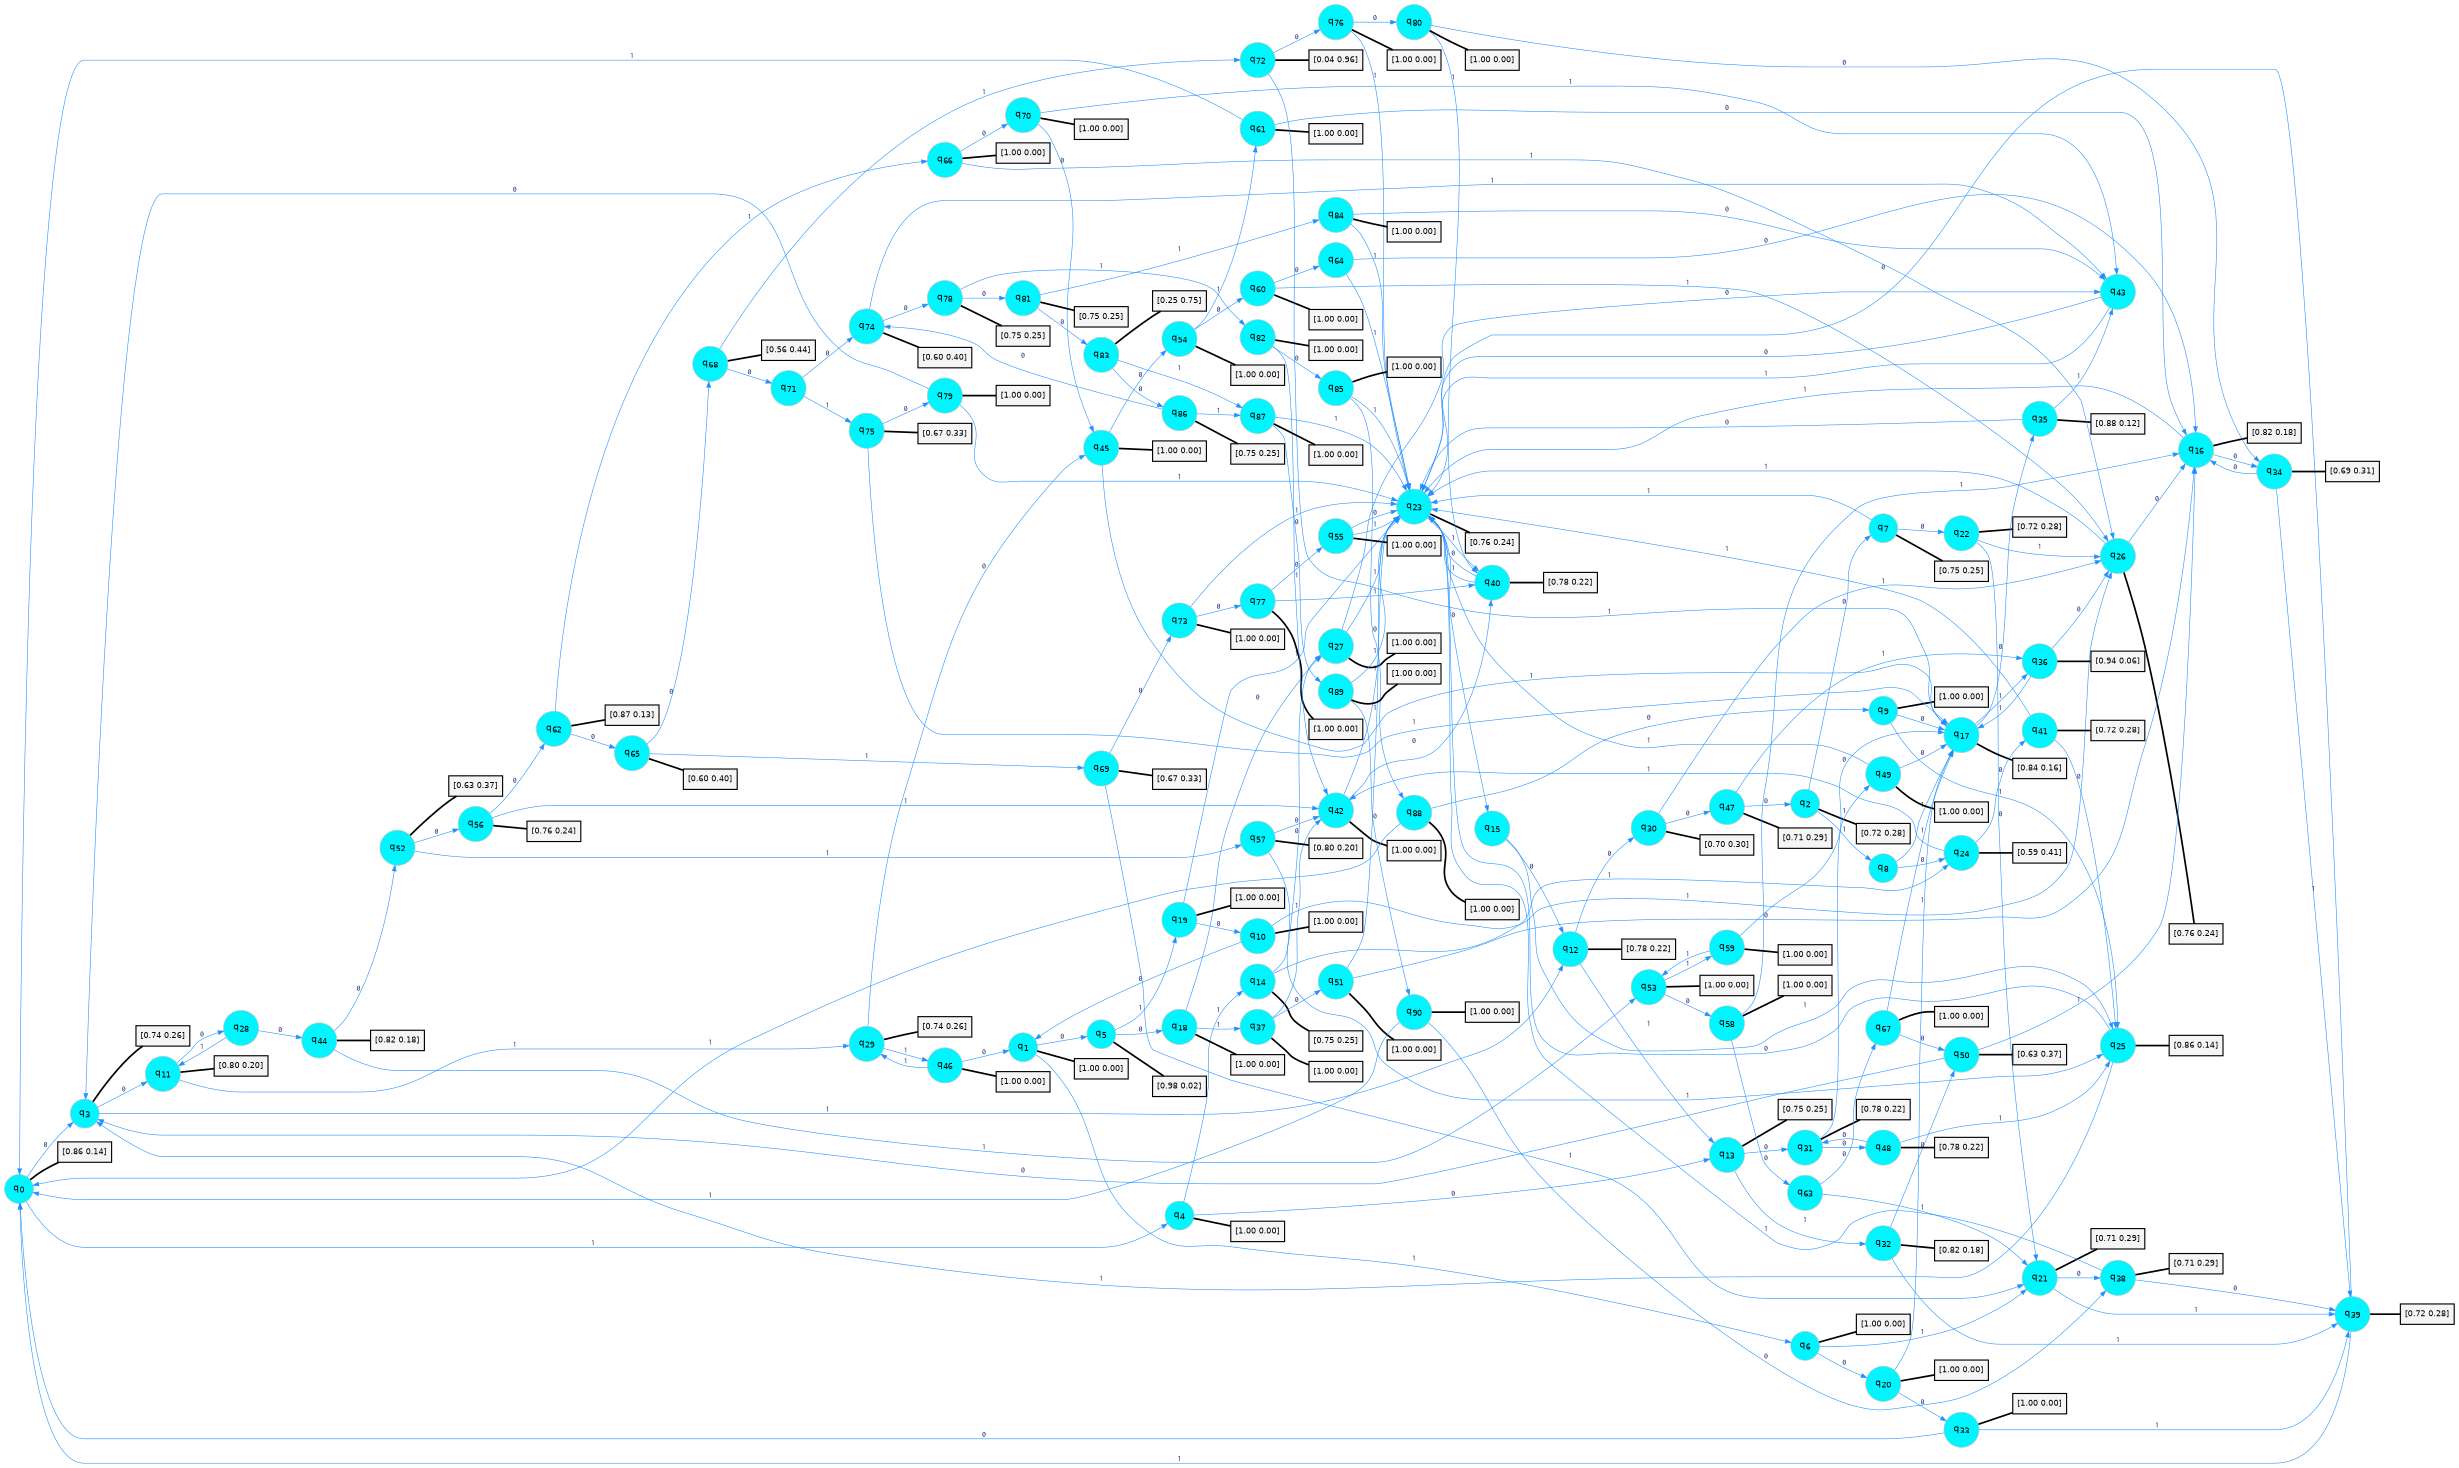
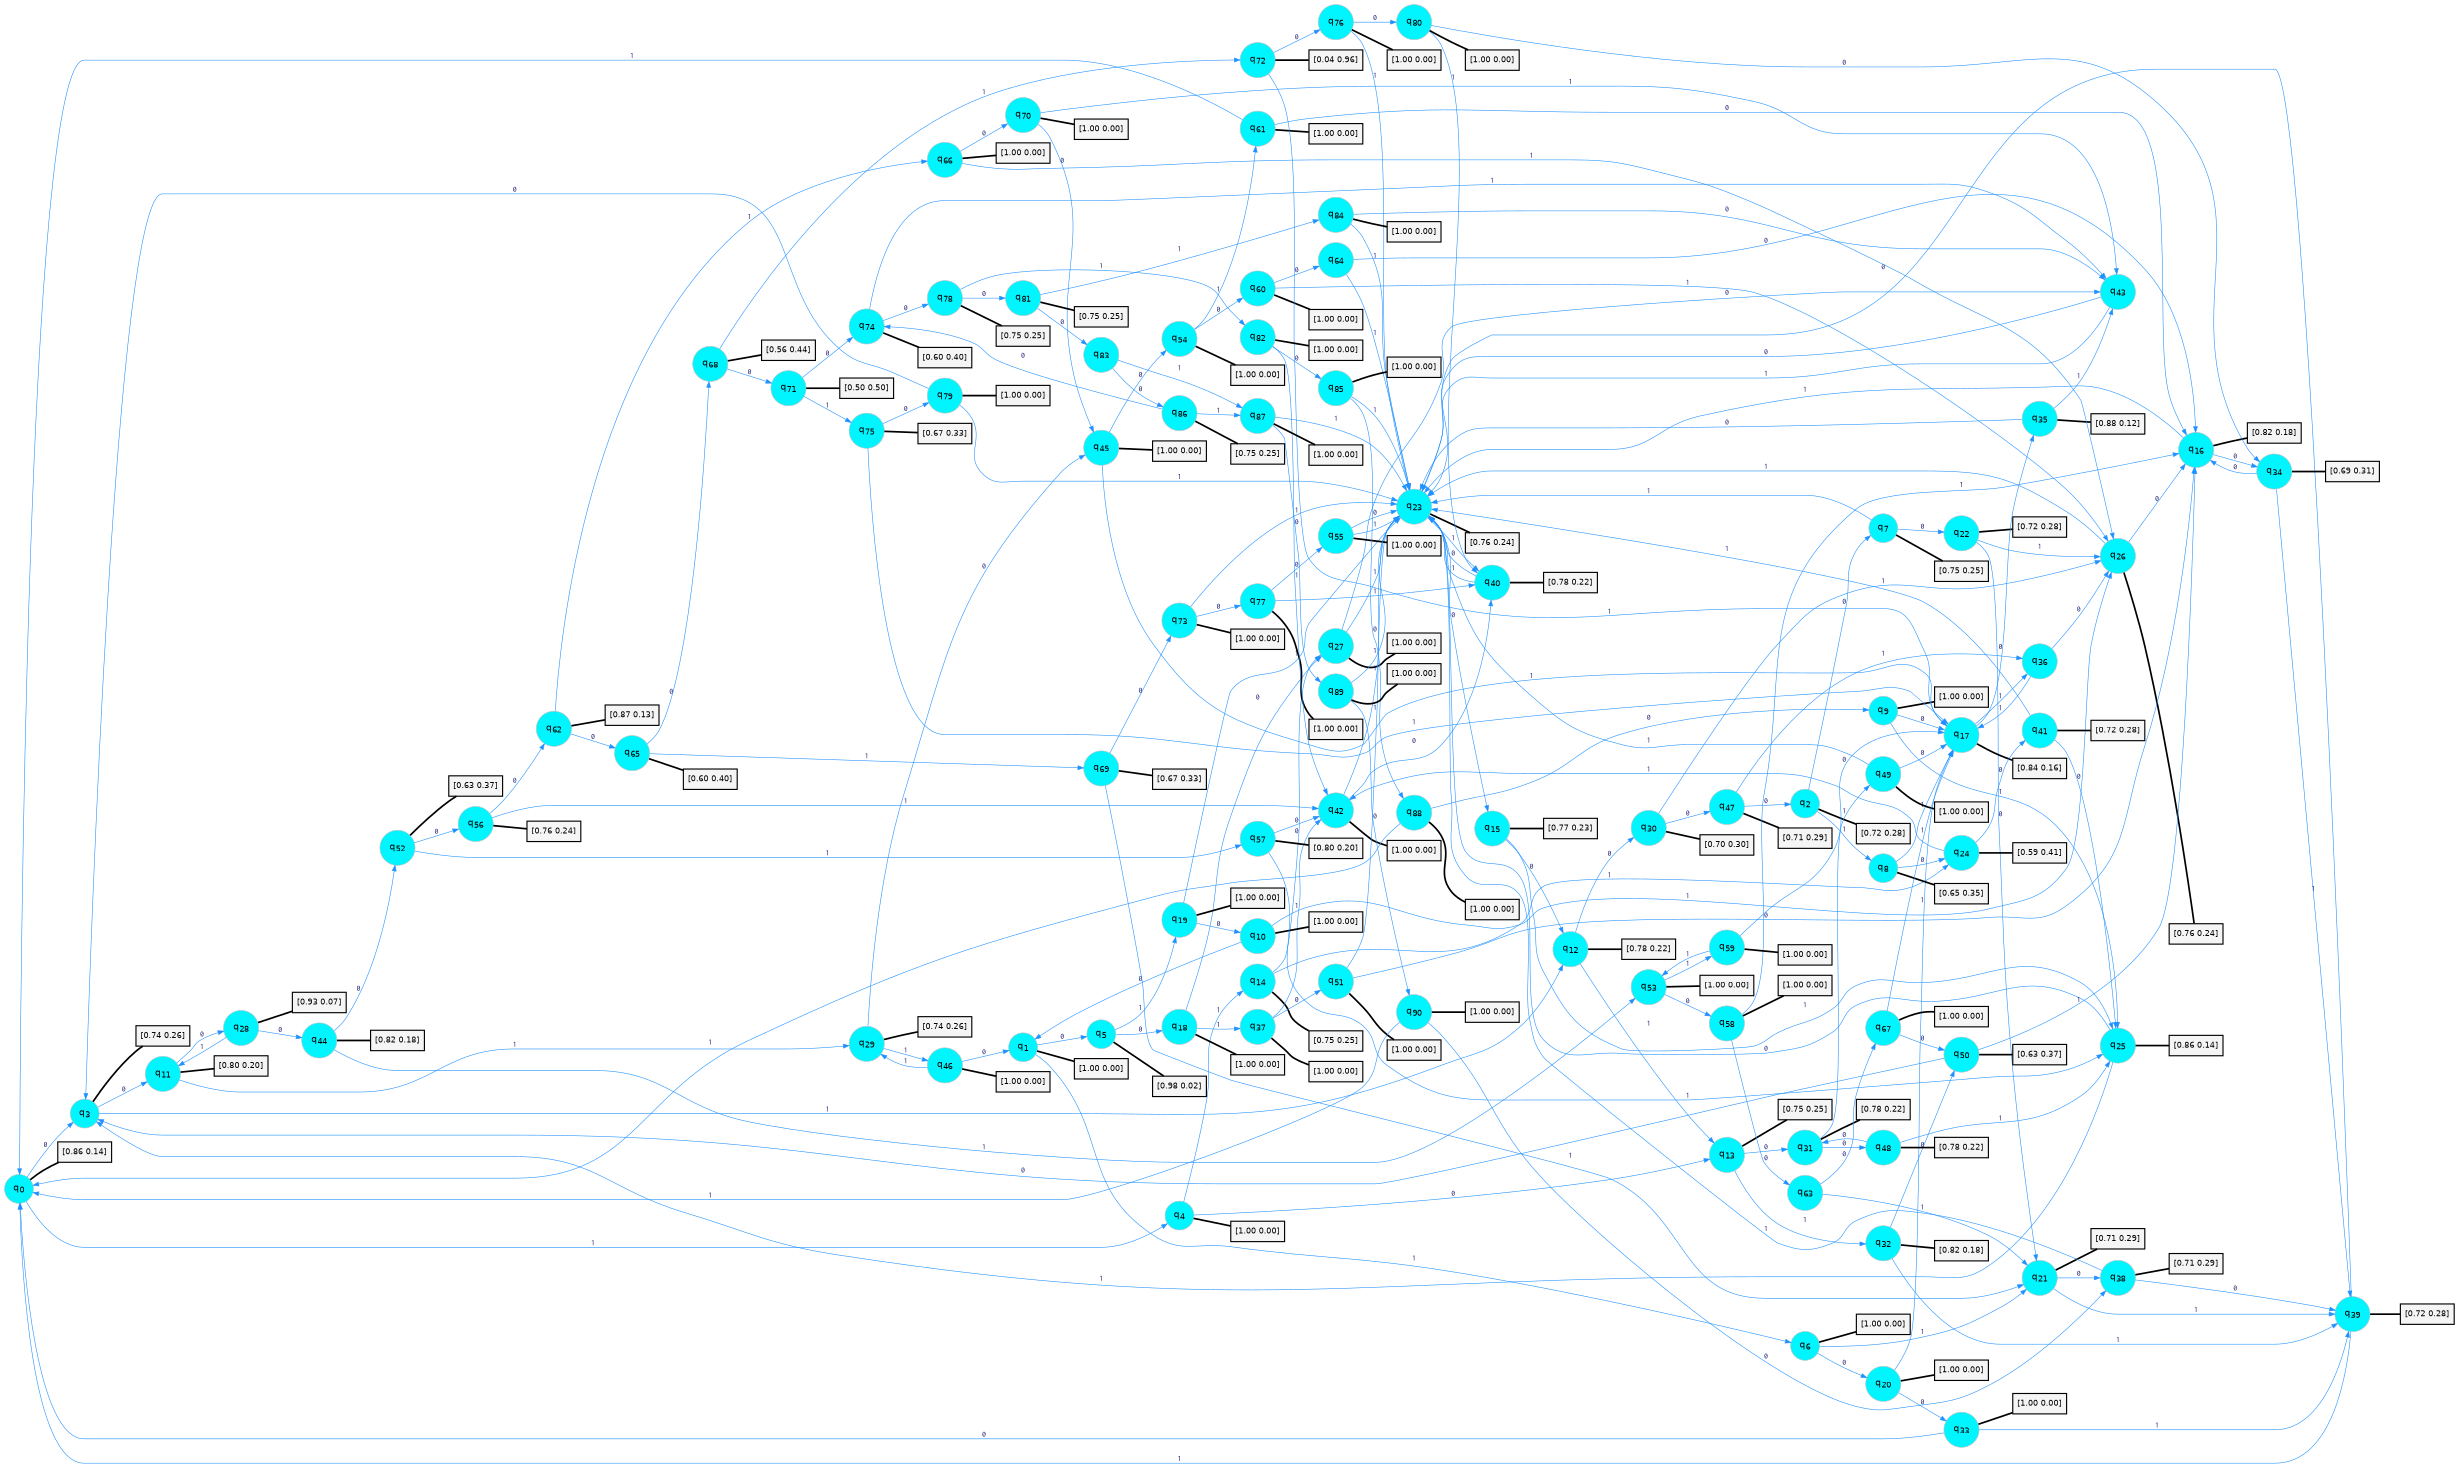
(1179, 301) -> none
none -> (867, 388)
(2118, 661) -> none
none -> (1570, 829)
none -> (1961, 894)
none -> (319, 1002)
